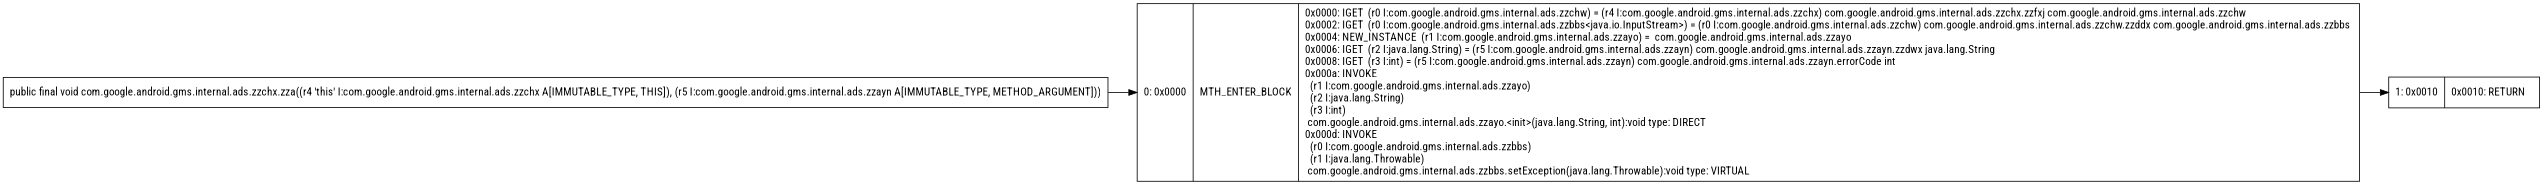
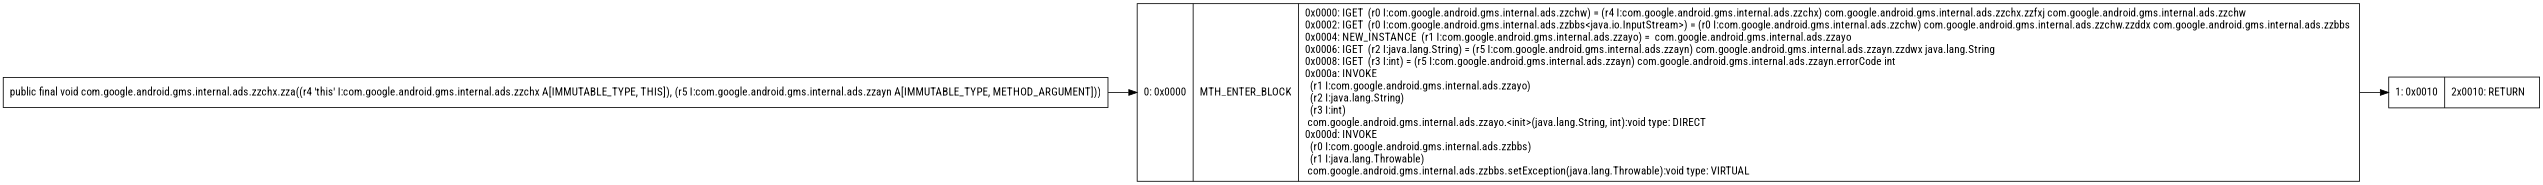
(2492, 92) -> (2492, 92)
